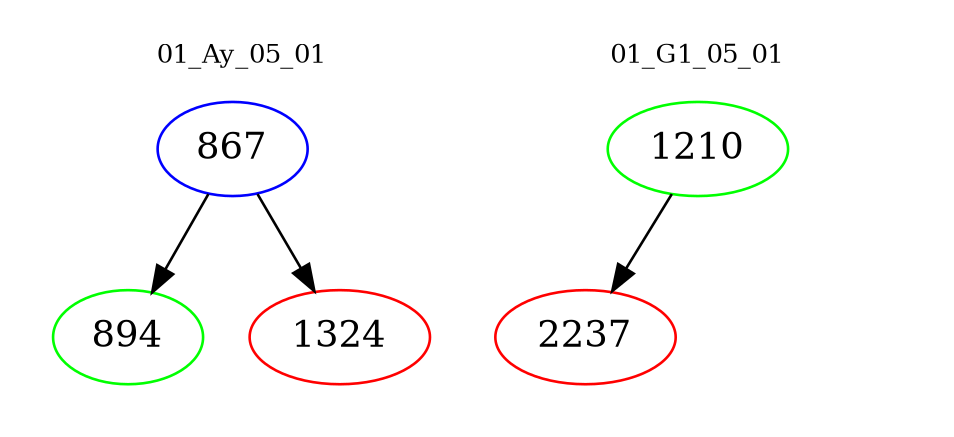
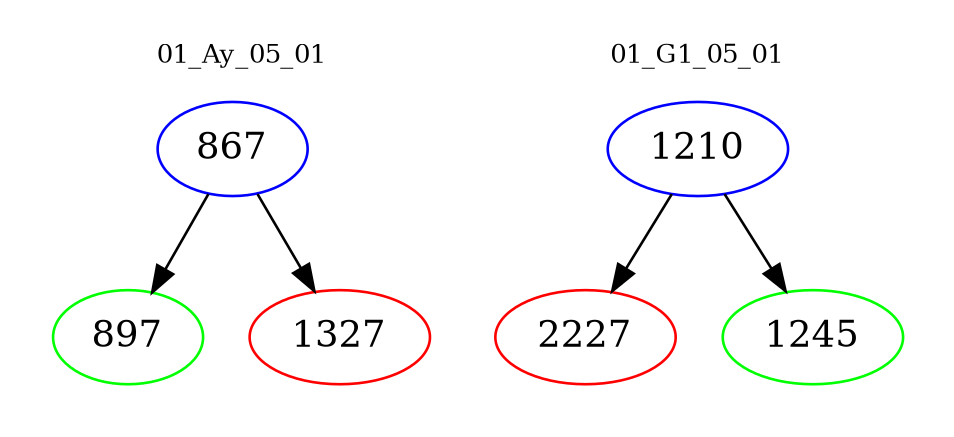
(698, 149) -> (698, 149)
(128, 337) -> (128, 337)
(340, 337) -> (340, 337)
(586, 337) -> (586, 337)
none -> (813, 337)
